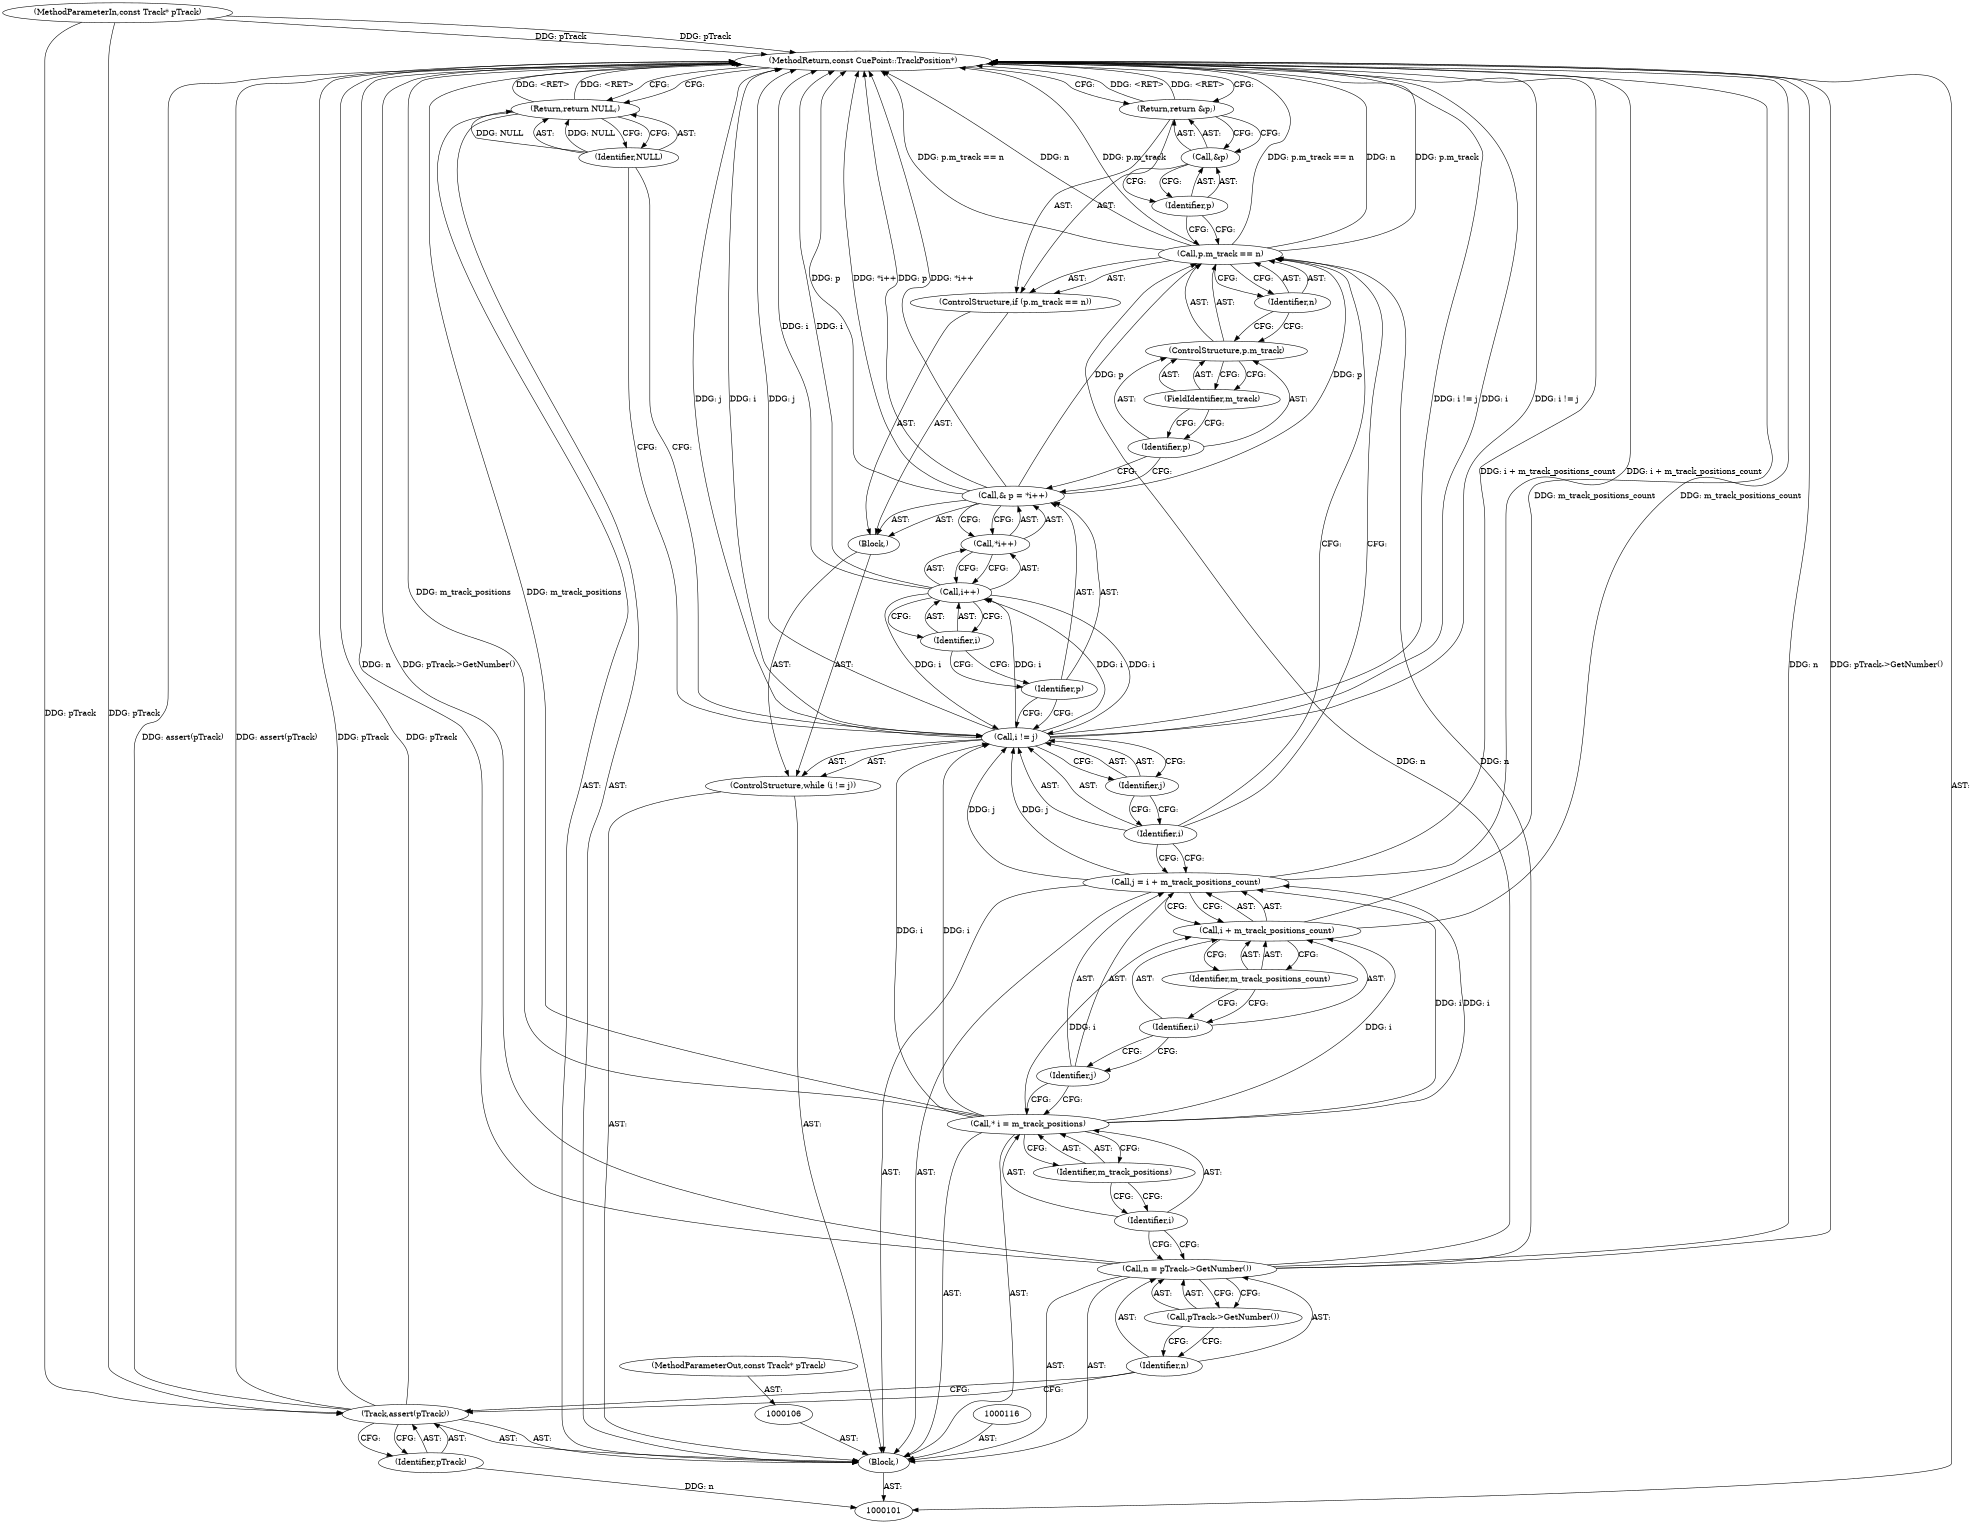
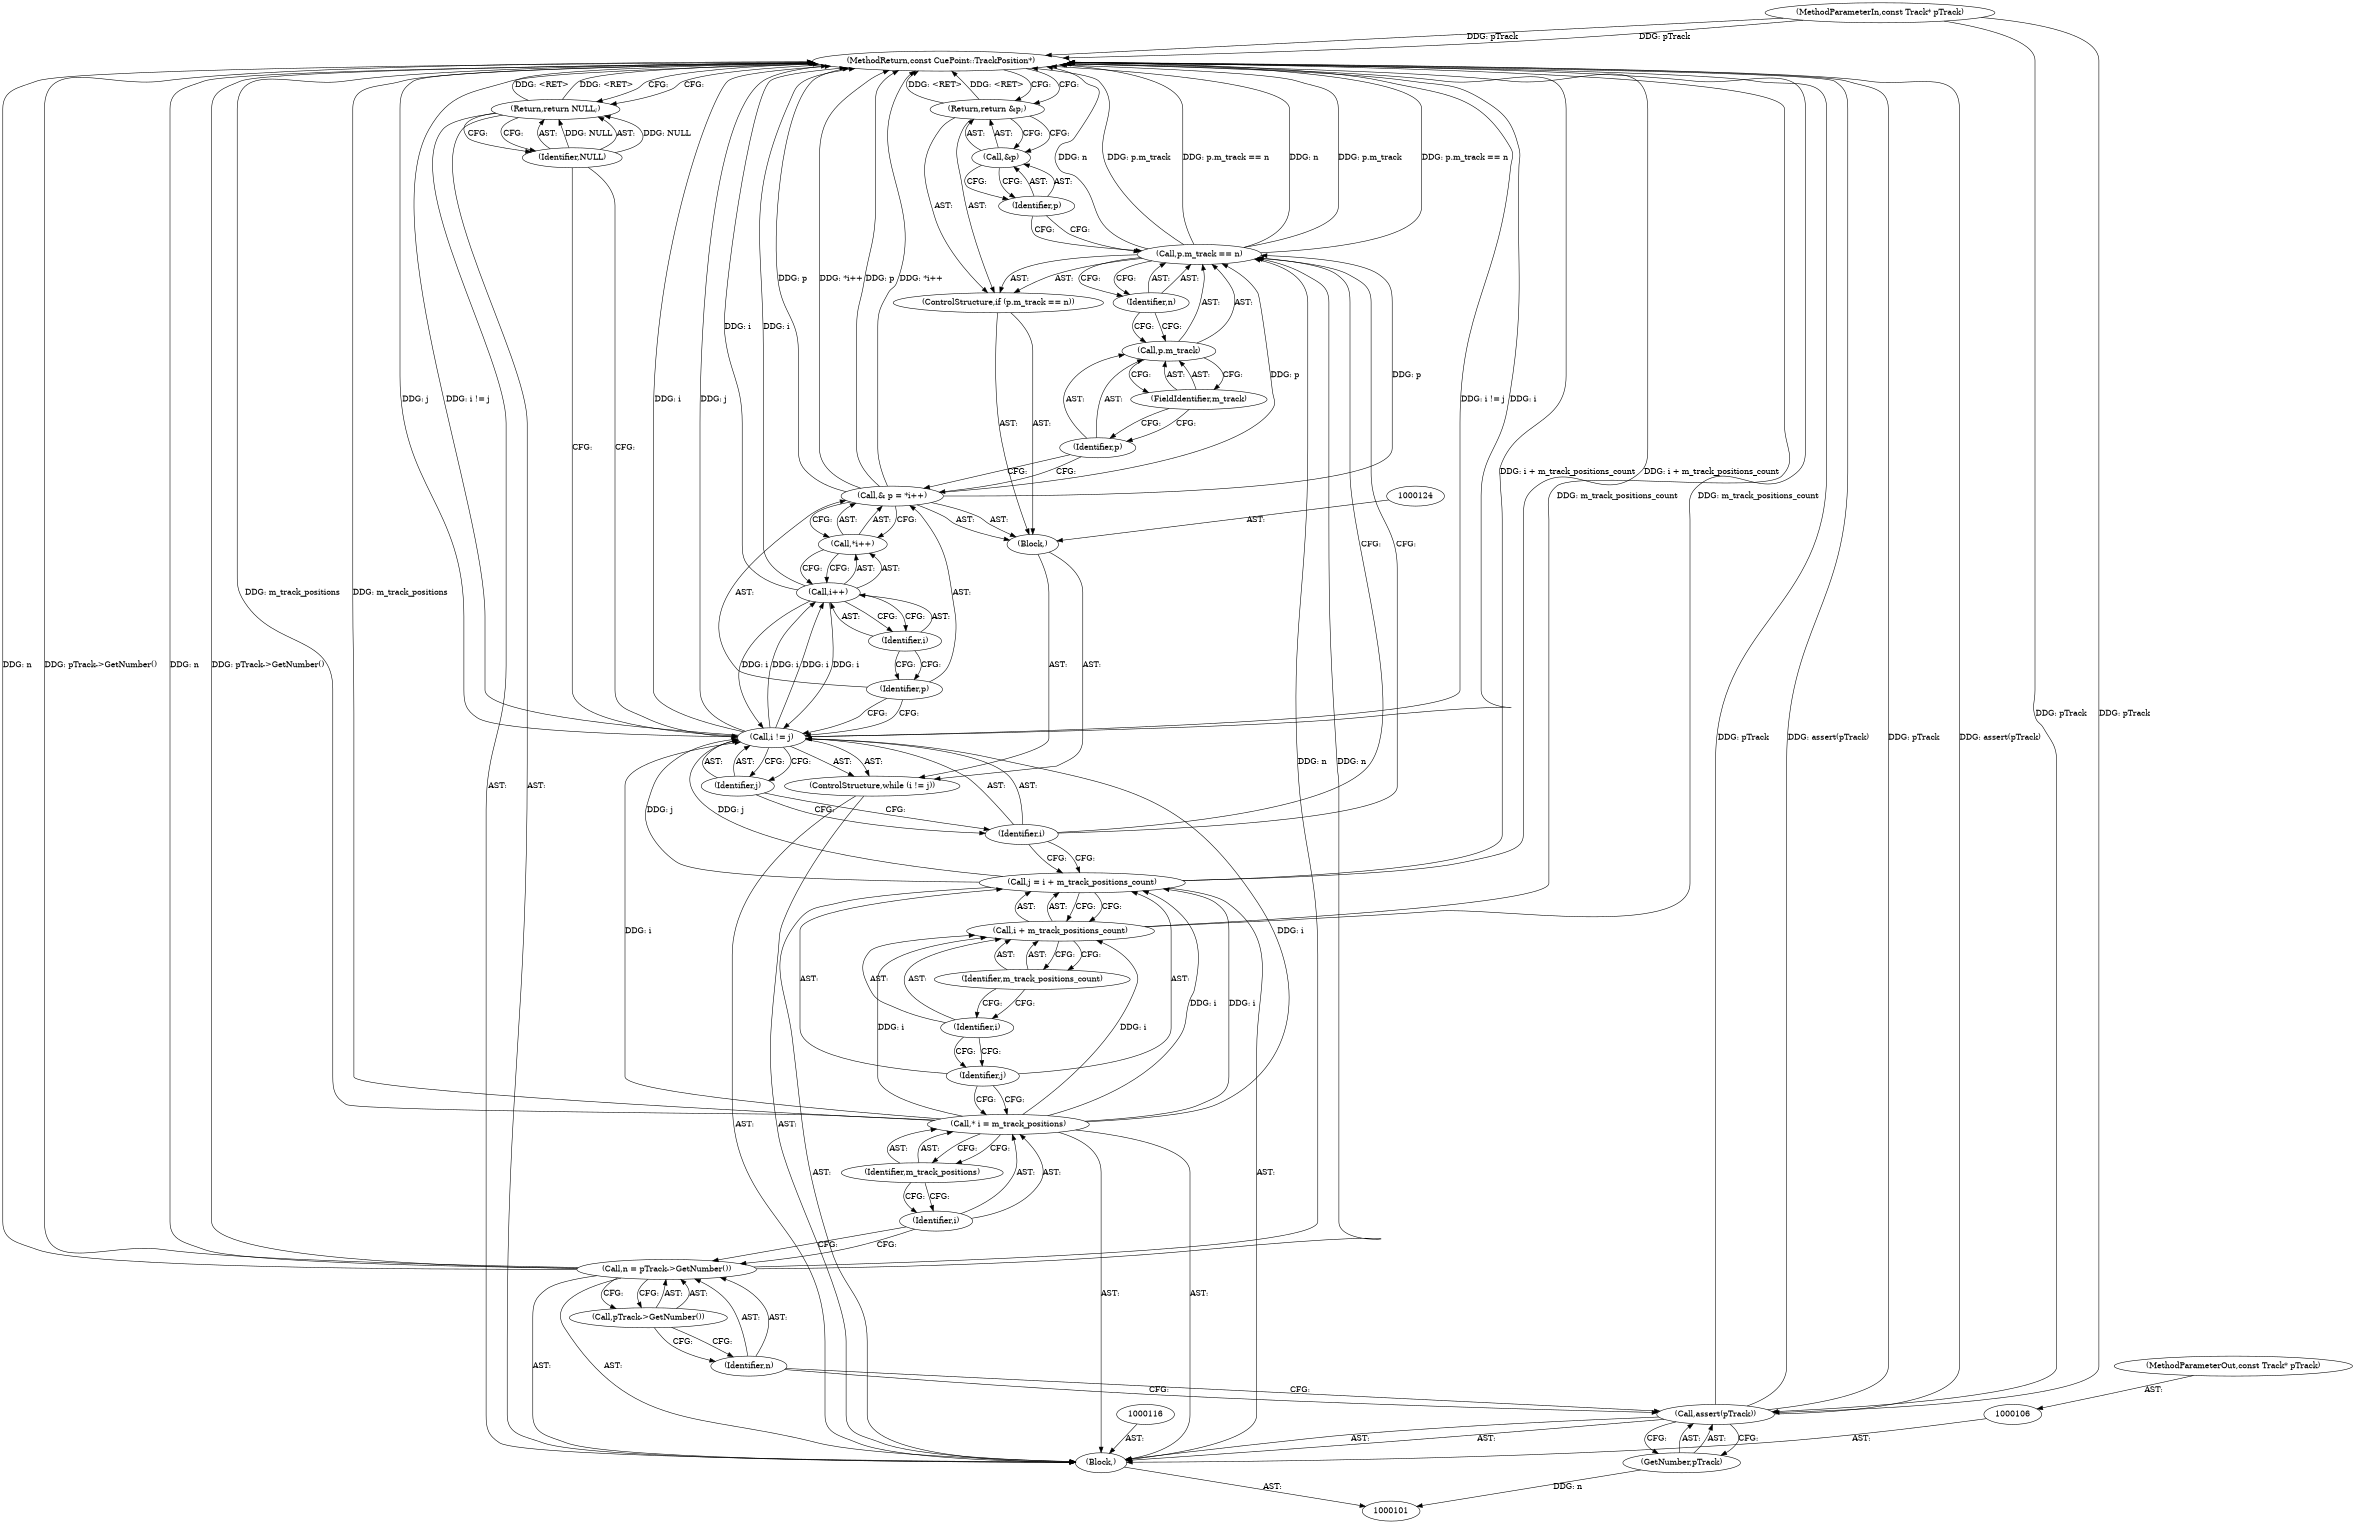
(1226, 351) -> (1169, 351)
none -> (1416, 496)
(1952, 813) -> none
(405, 1414) -> (1716, 1414)
(431, 1463) -> (1682, 1463)
